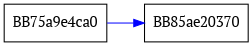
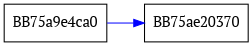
(196, 23) -> (196, 23)
